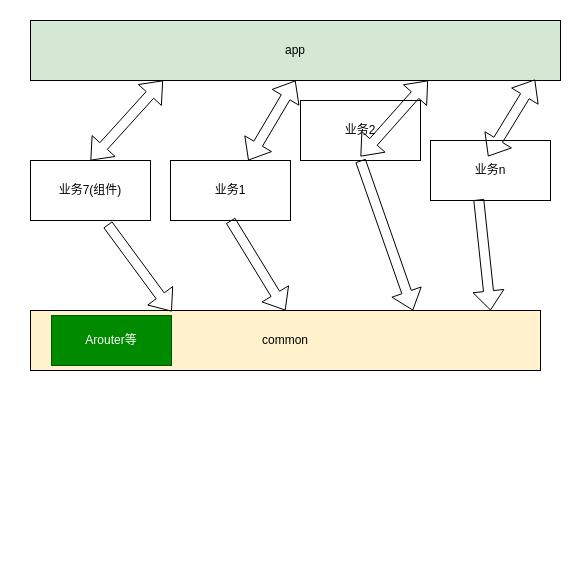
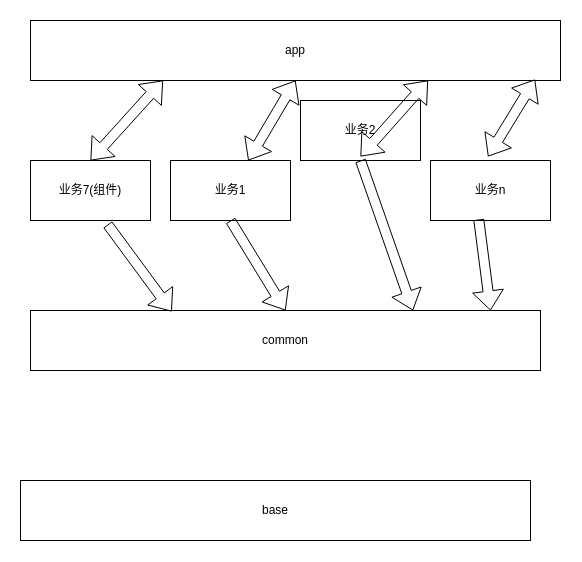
(296, 51) -> (296, 51)
(491, 171) -> (491, 191)
(112, 341) -> none
(286, 341) -> (286, 341)
none -> (276, 511)
